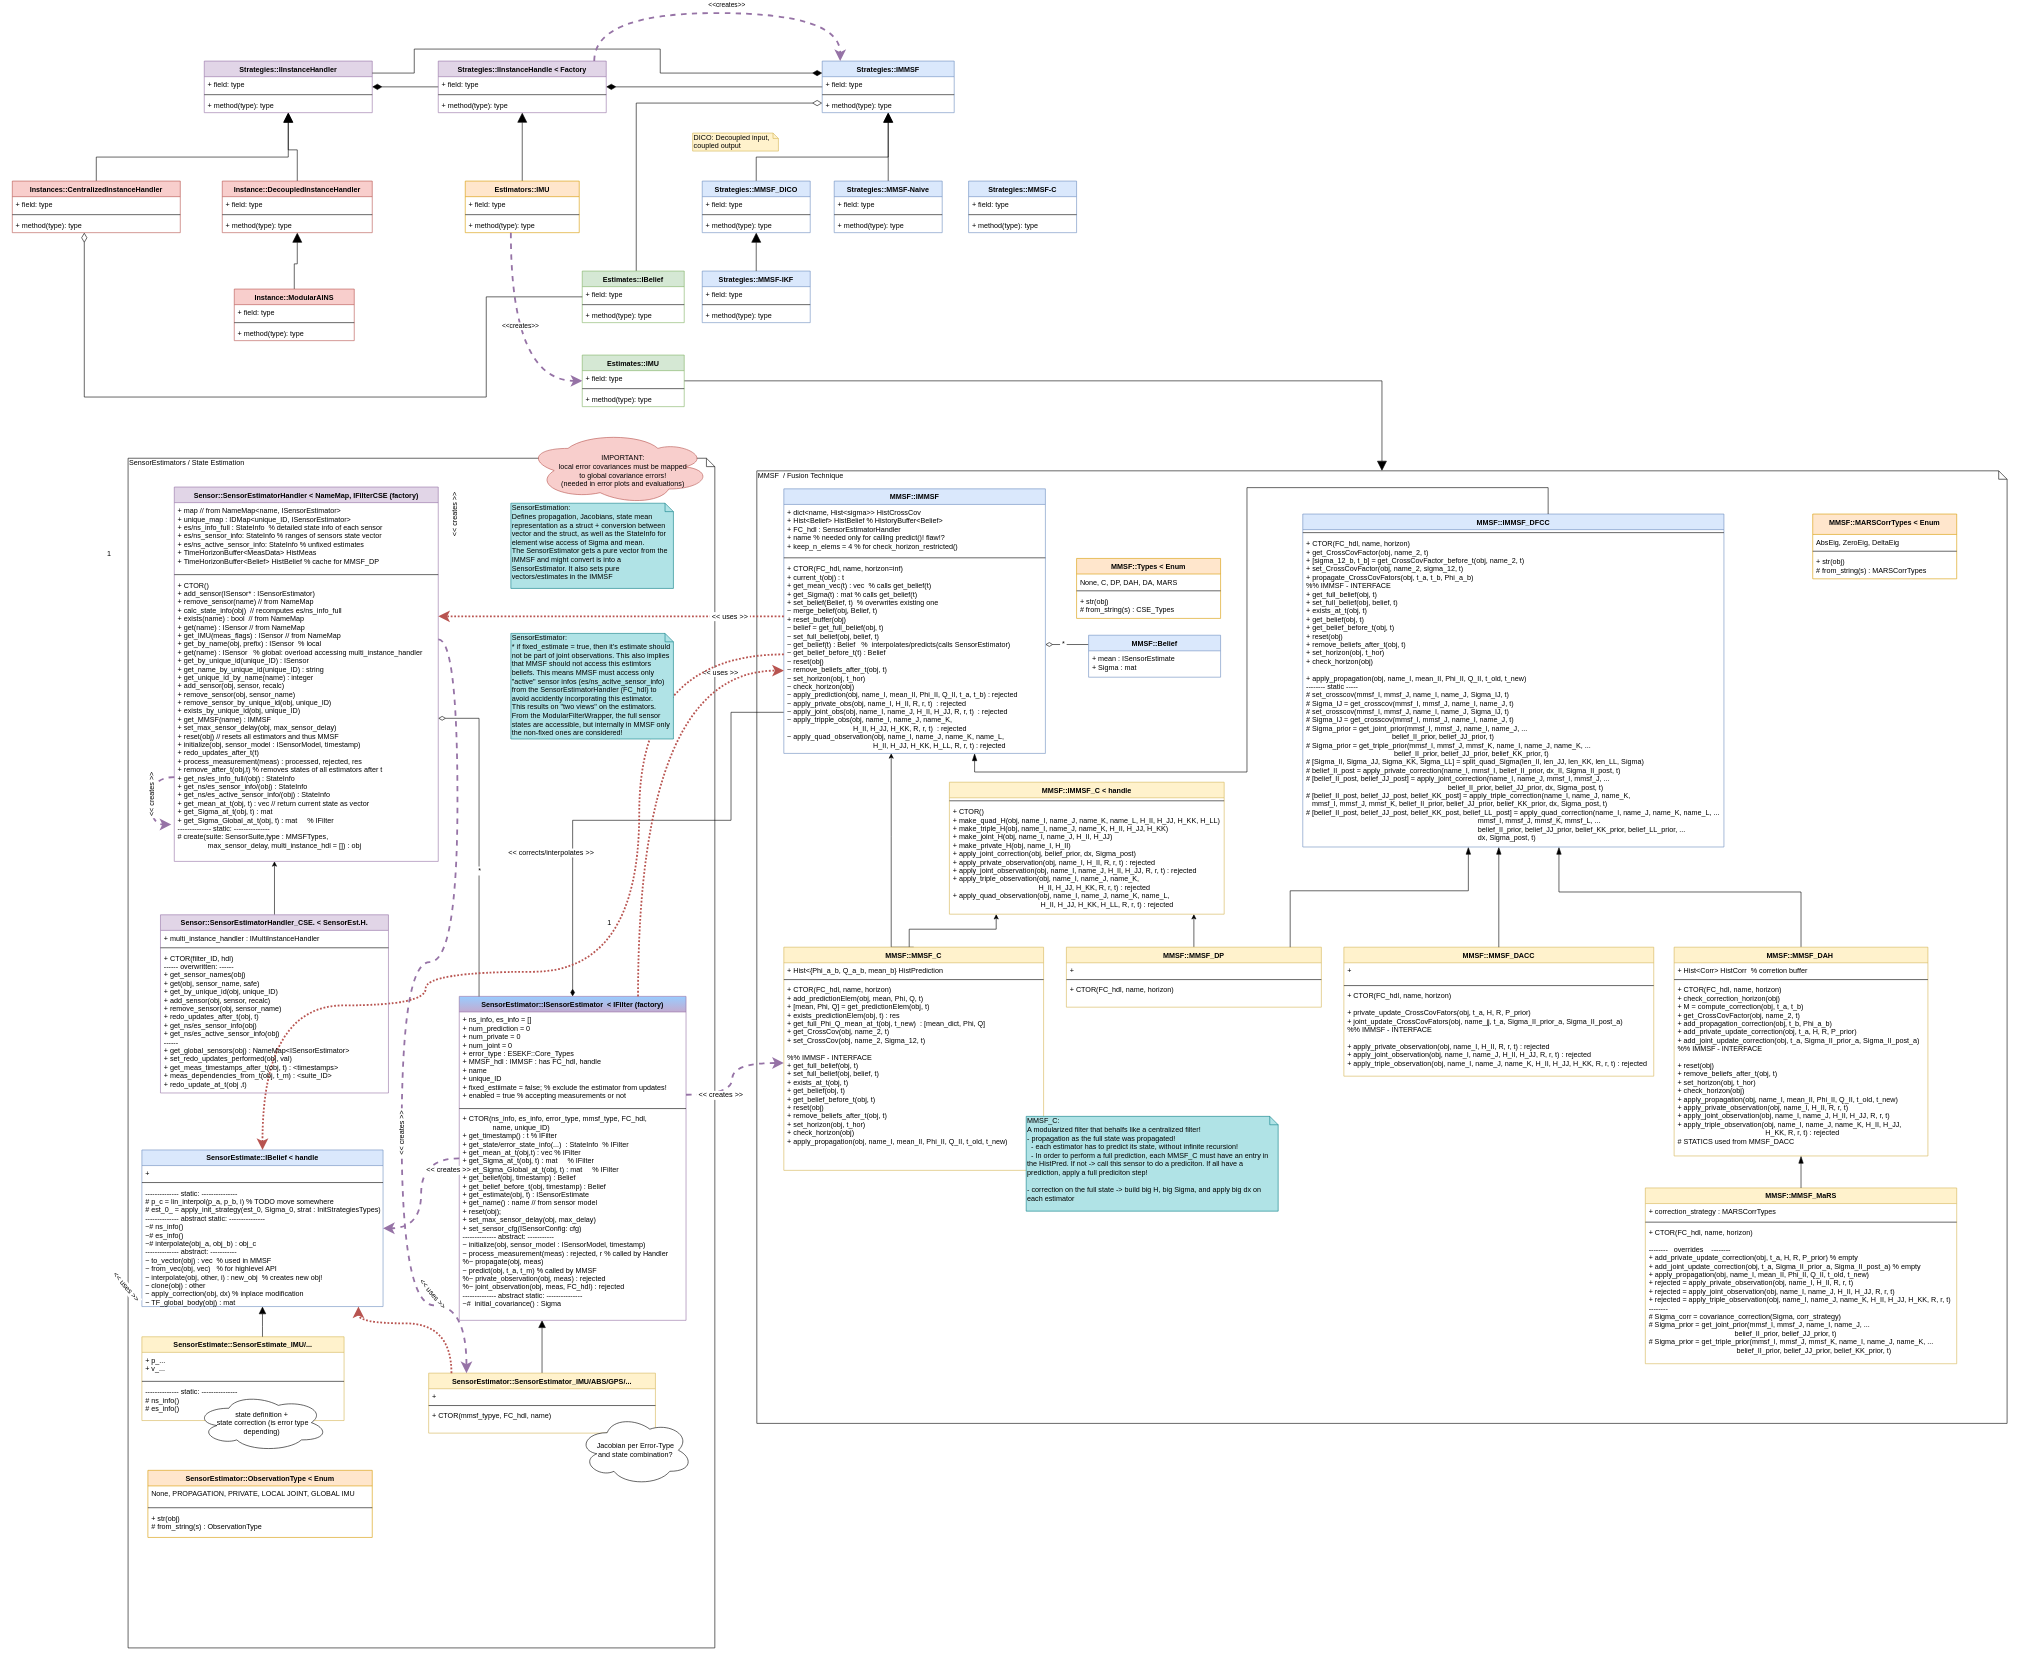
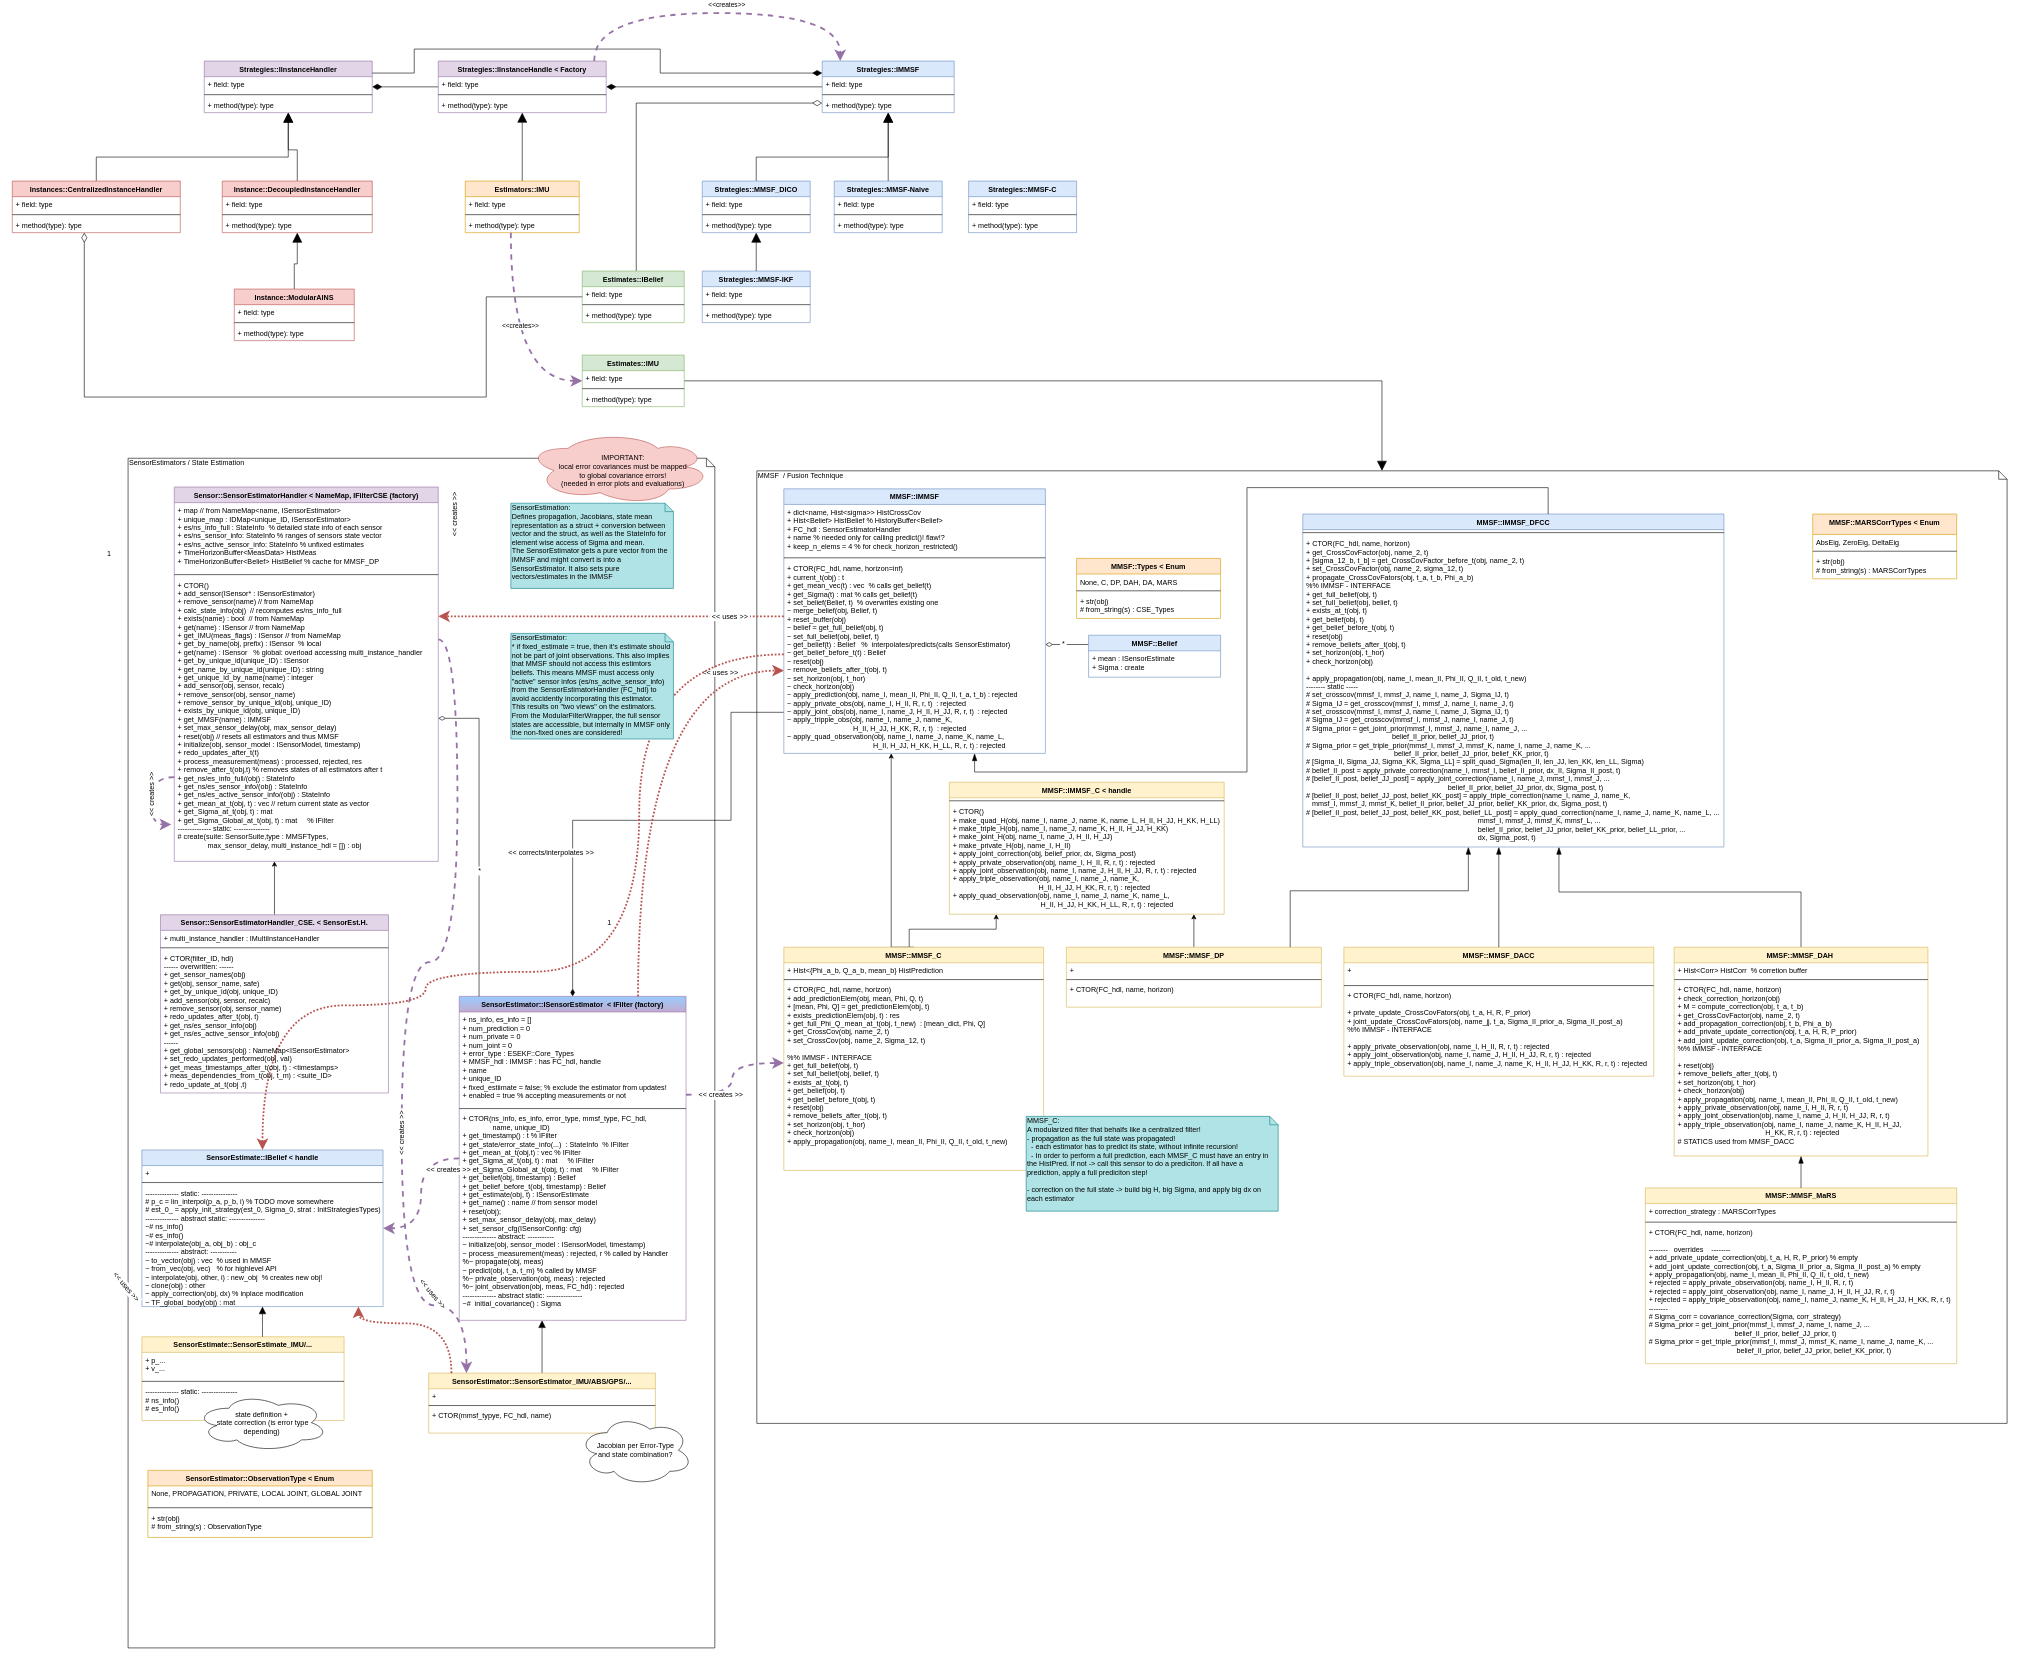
(736, 142) -> none
(1136, 659) -> (1136, 659)
(245, 1494) -> (249, 1494)
